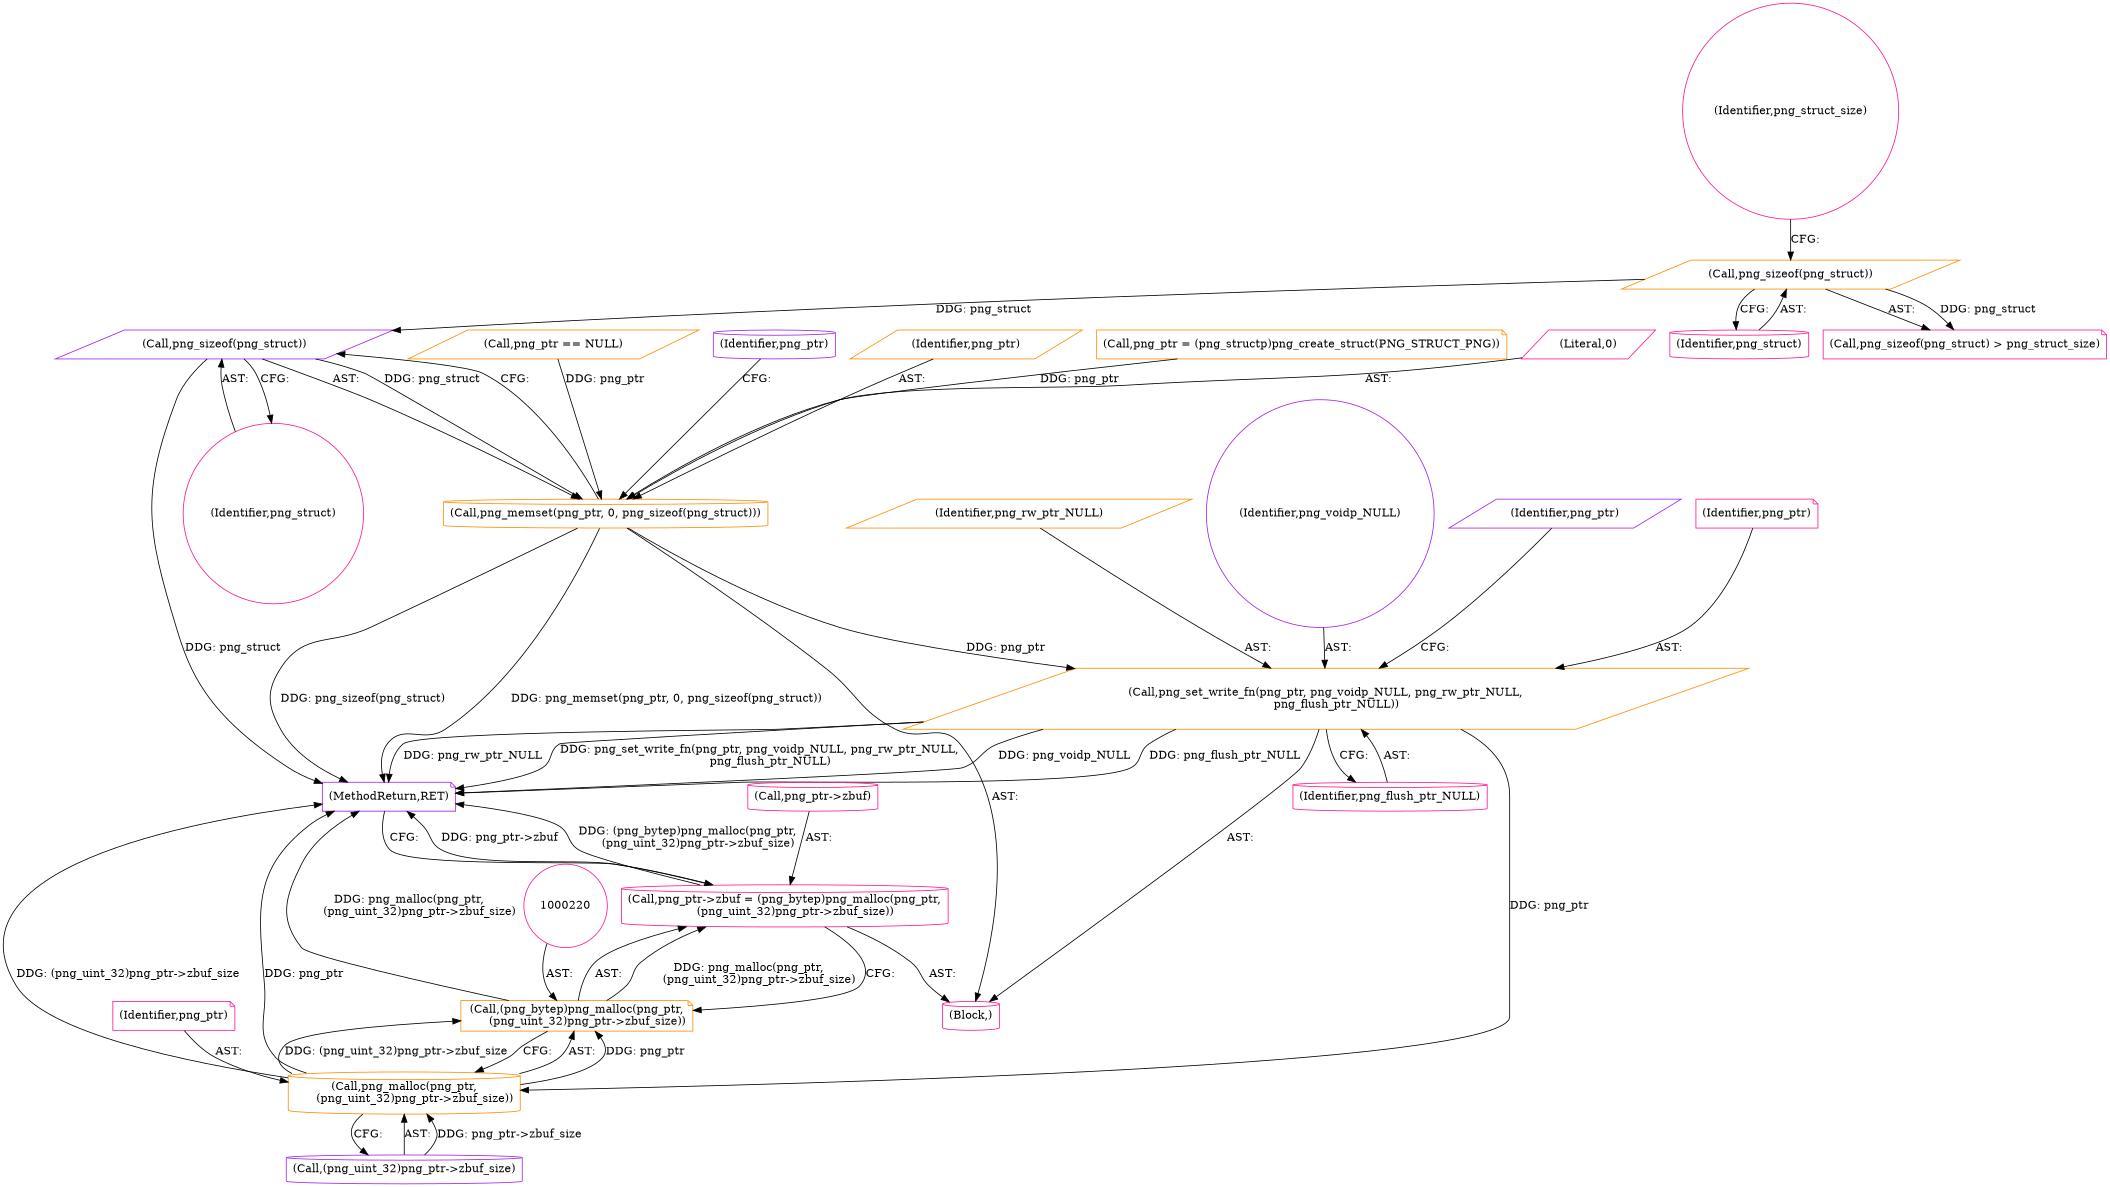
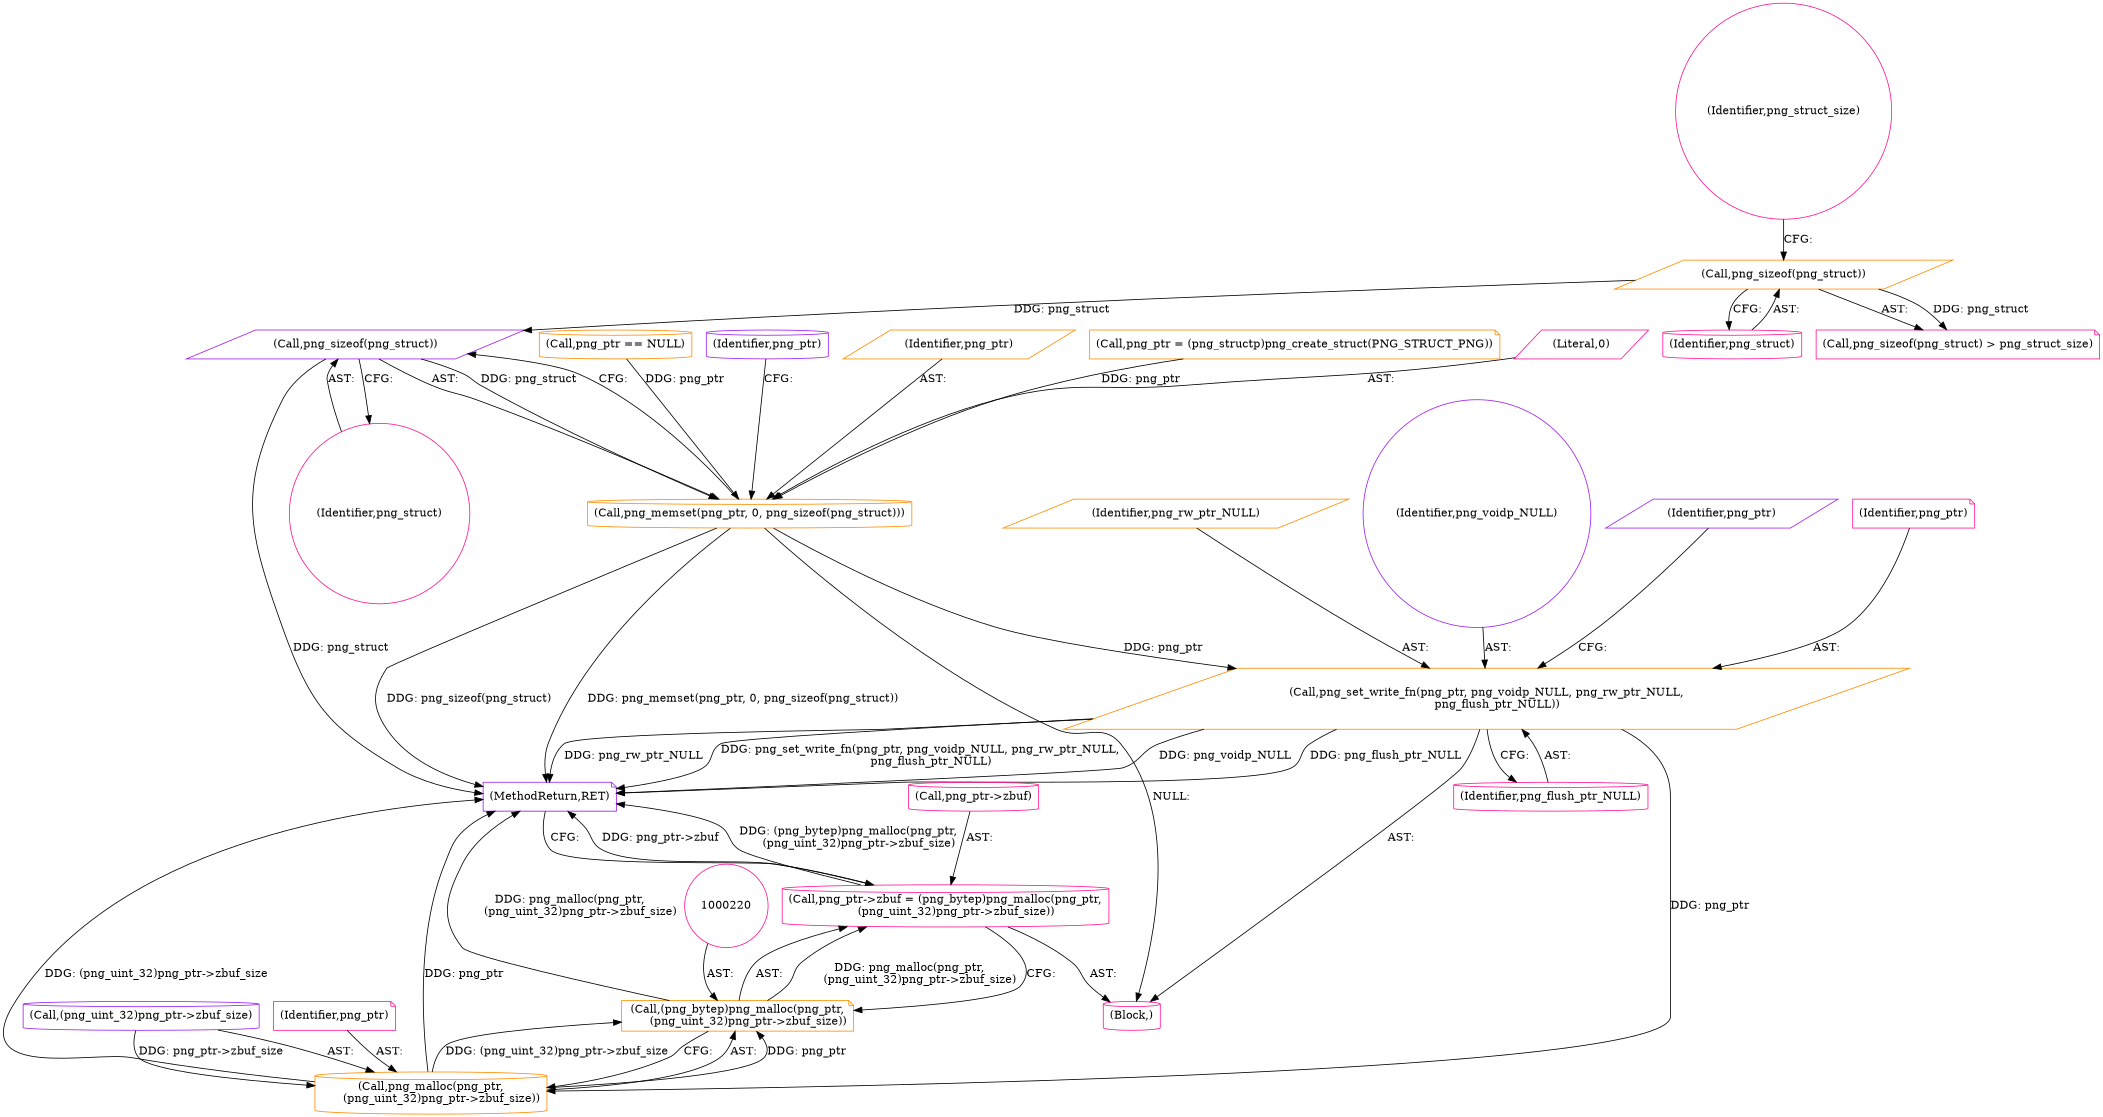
(554, 344) -> (616, 344)
(1007, 797) -> (1174, 797)
(351, 1132) -> none
